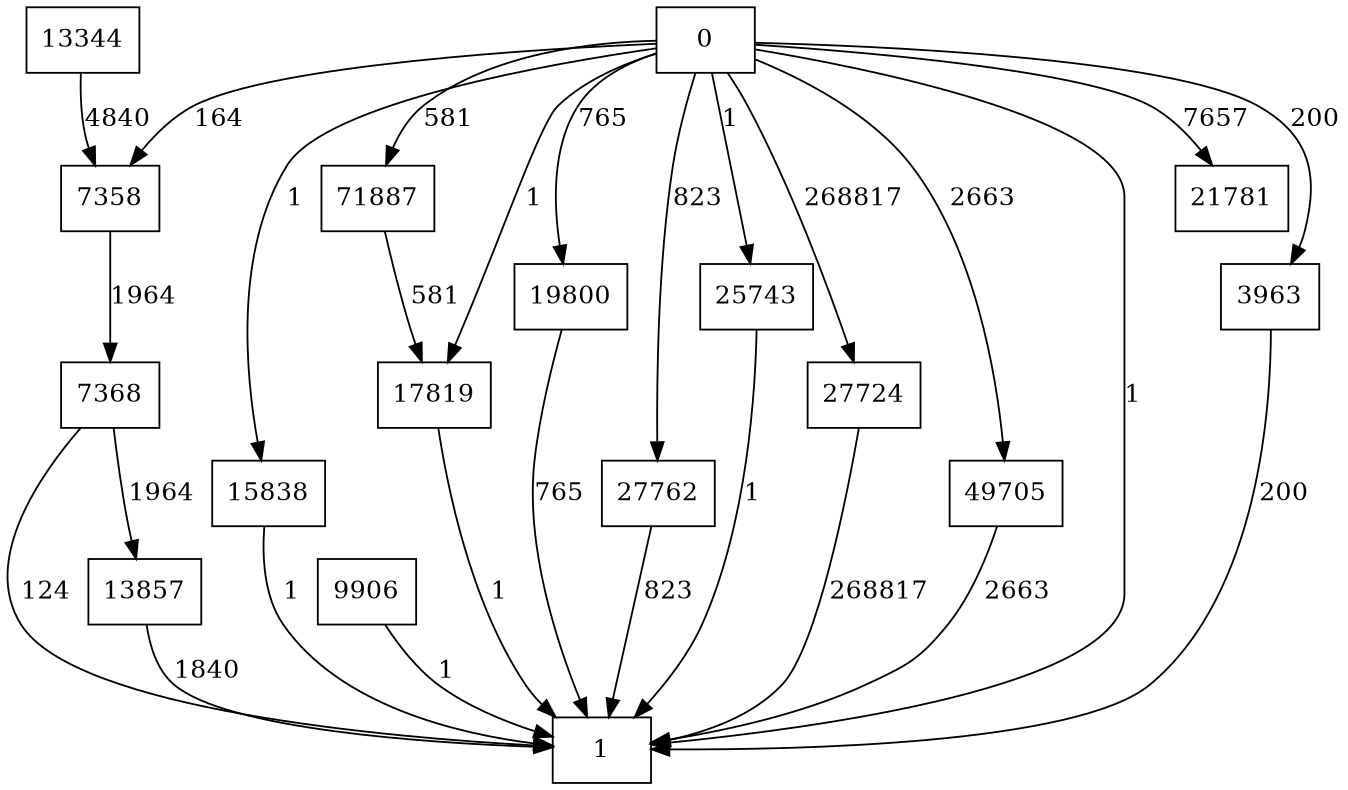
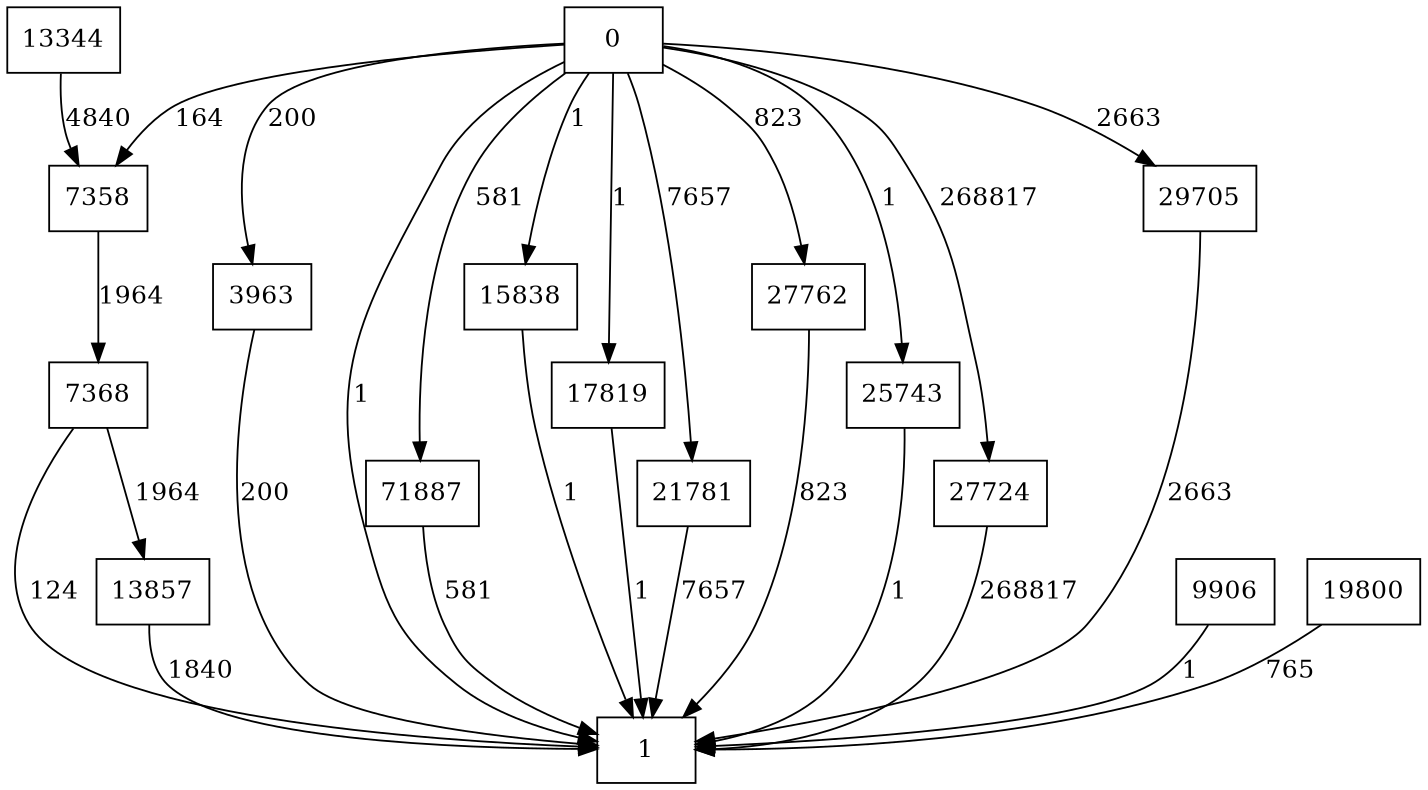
(567, 128) -> none
(399, 288) -> (463, 656)
(1006, 493) -> (1200, 198)
none -> (672, 613)
